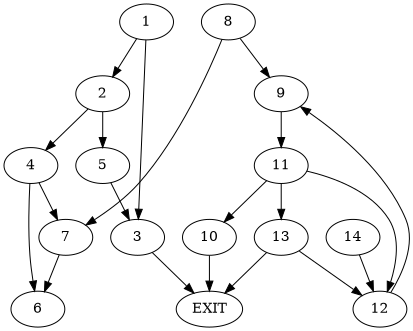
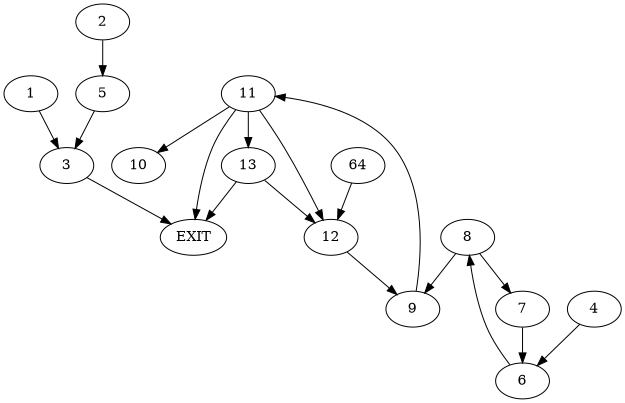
(127, 54) -> none
(71, 126) -> none
(46, 197) -> none
(353, 237) -> (358, 166)
(209, 268) -> (209, 157)
none -> (483, 318)
